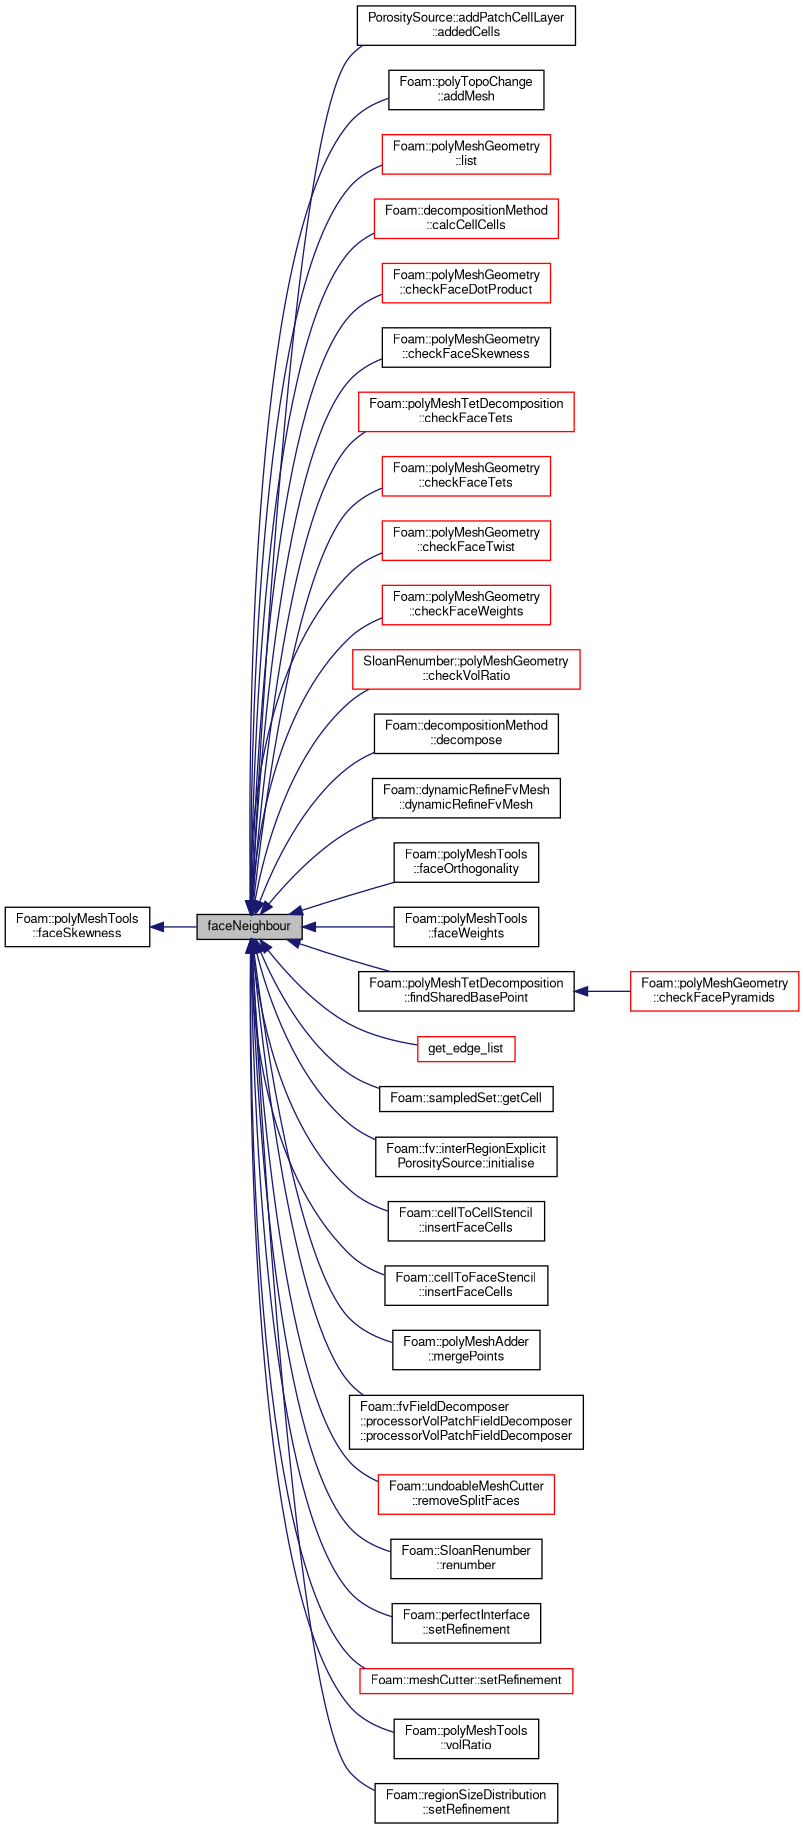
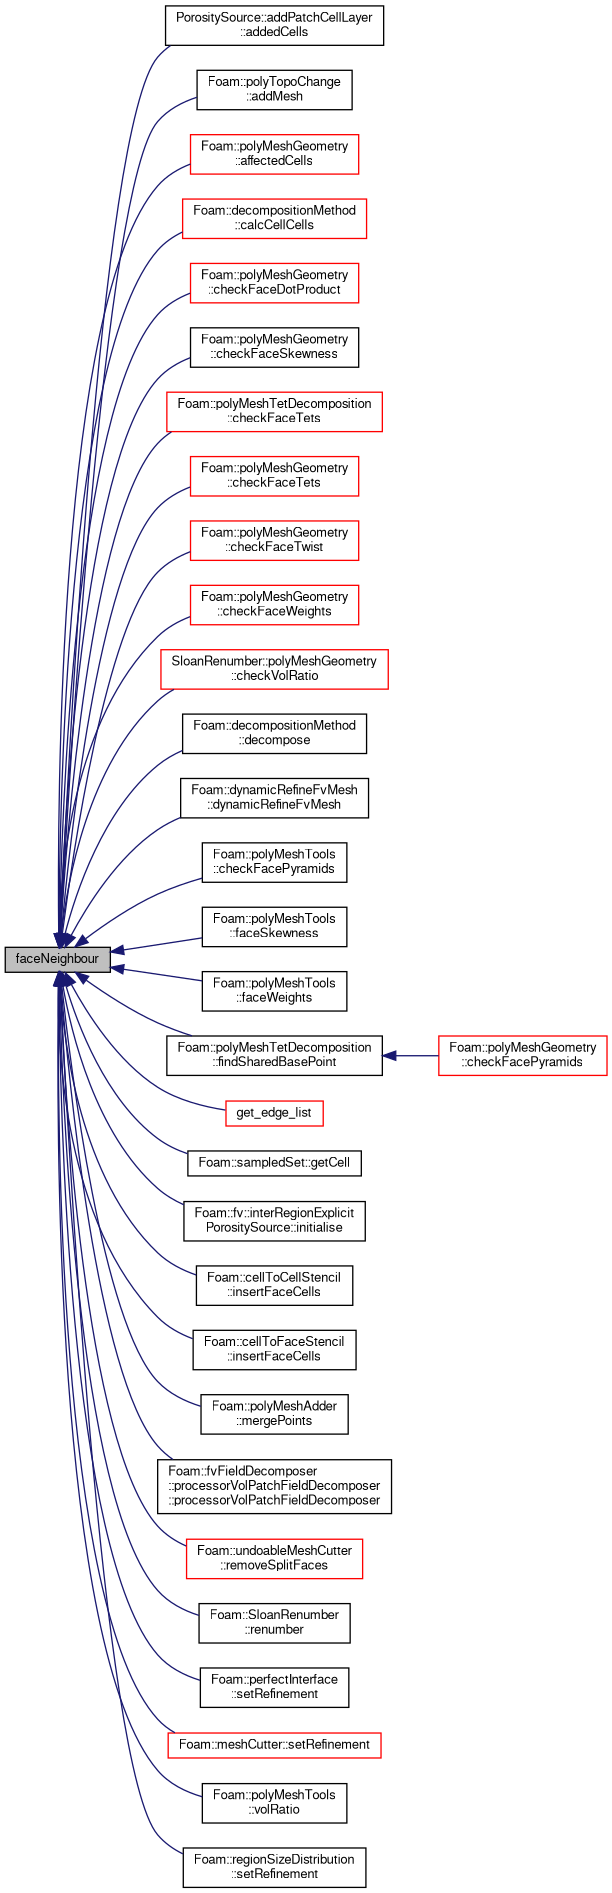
(466, 154) -> (275, 154)
(466, 863) -> (275, 863)
(180, 927) -> (163, 944)
